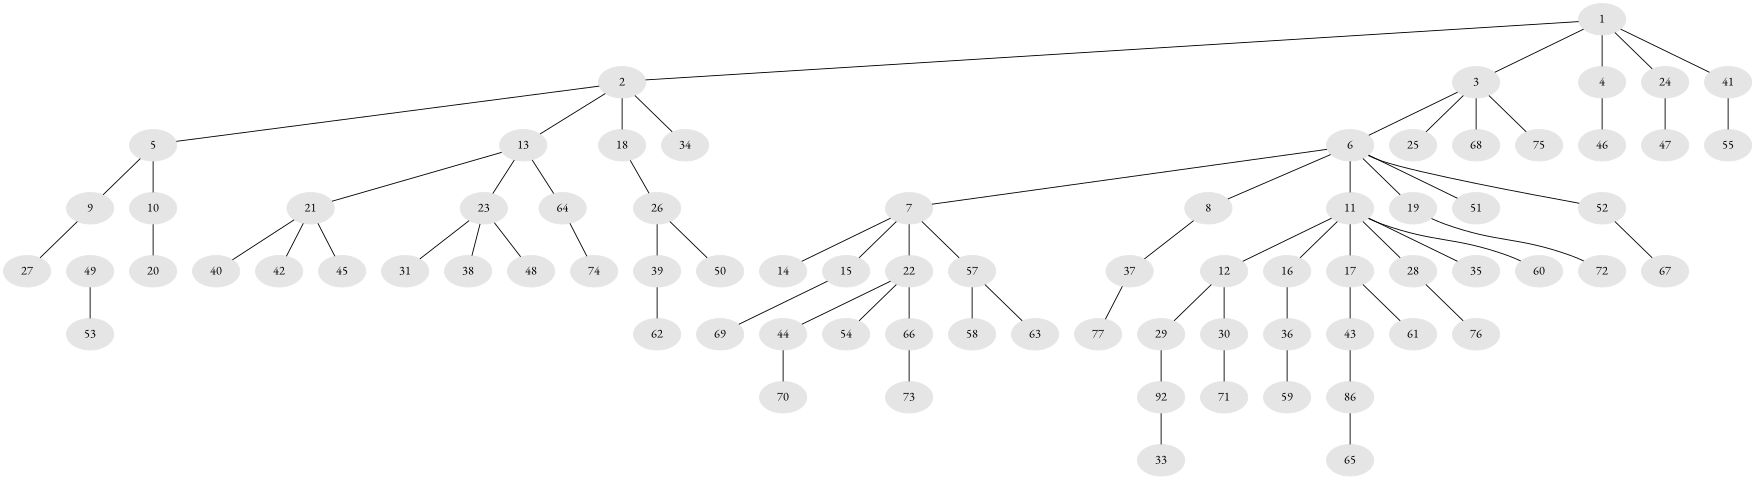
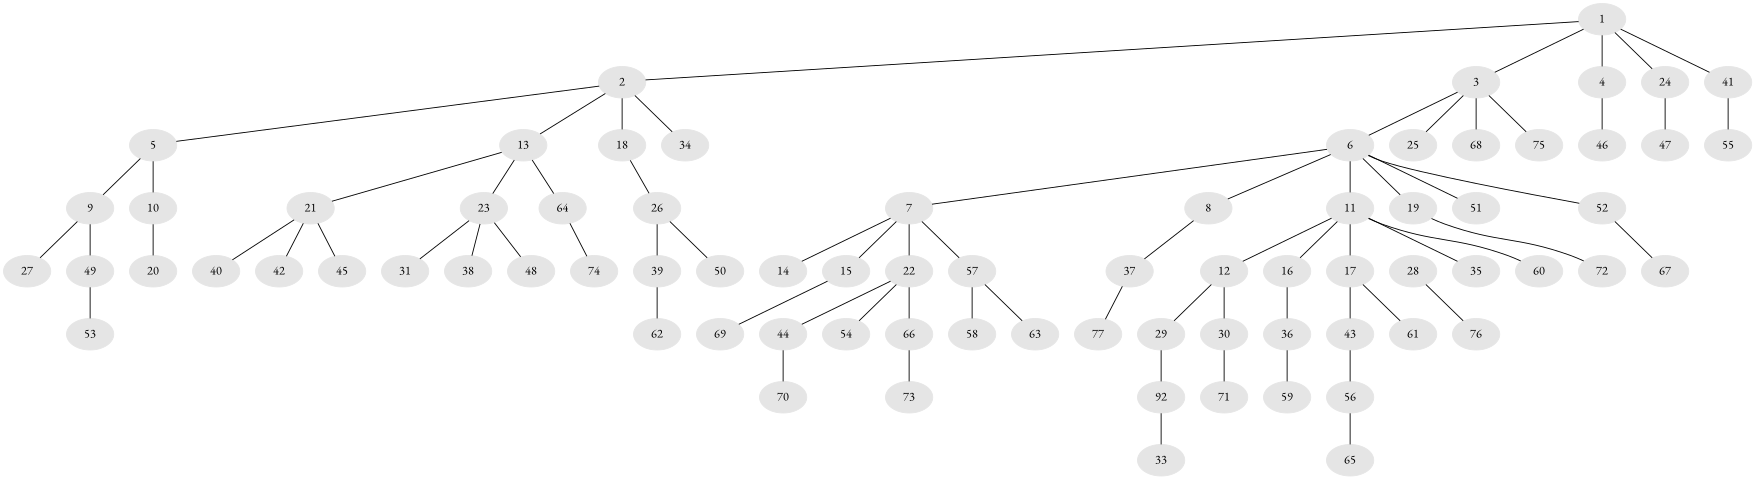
none -> (90, 240)
(1382, 240) -> none
(1350, 397) -> (1350, 397)
